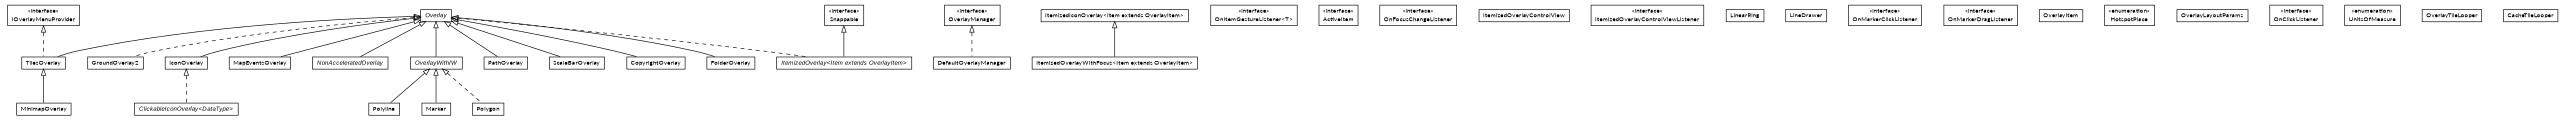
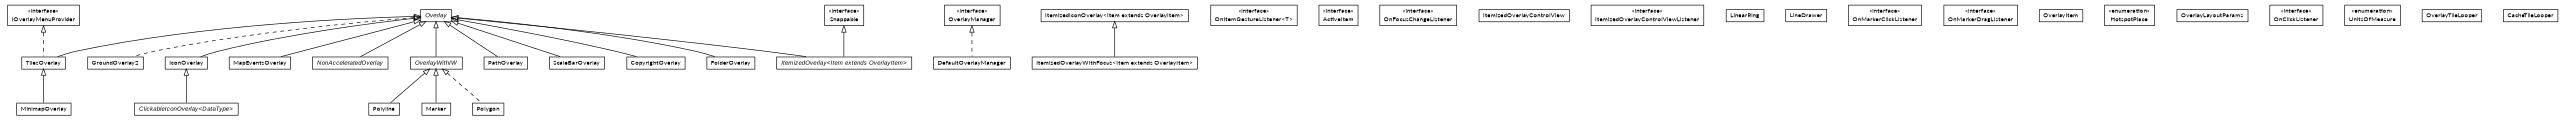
(650, 38) -> (650, 38)
(186, 89) -> (186, 89)
